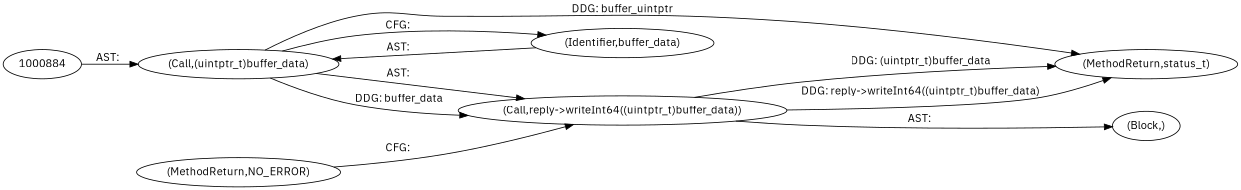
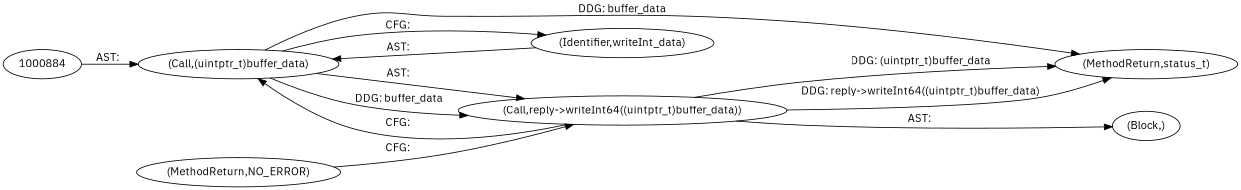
(623, 9) -> (623, 9)
(623, 43) -> (623, 43)
none -> (411, 138)
